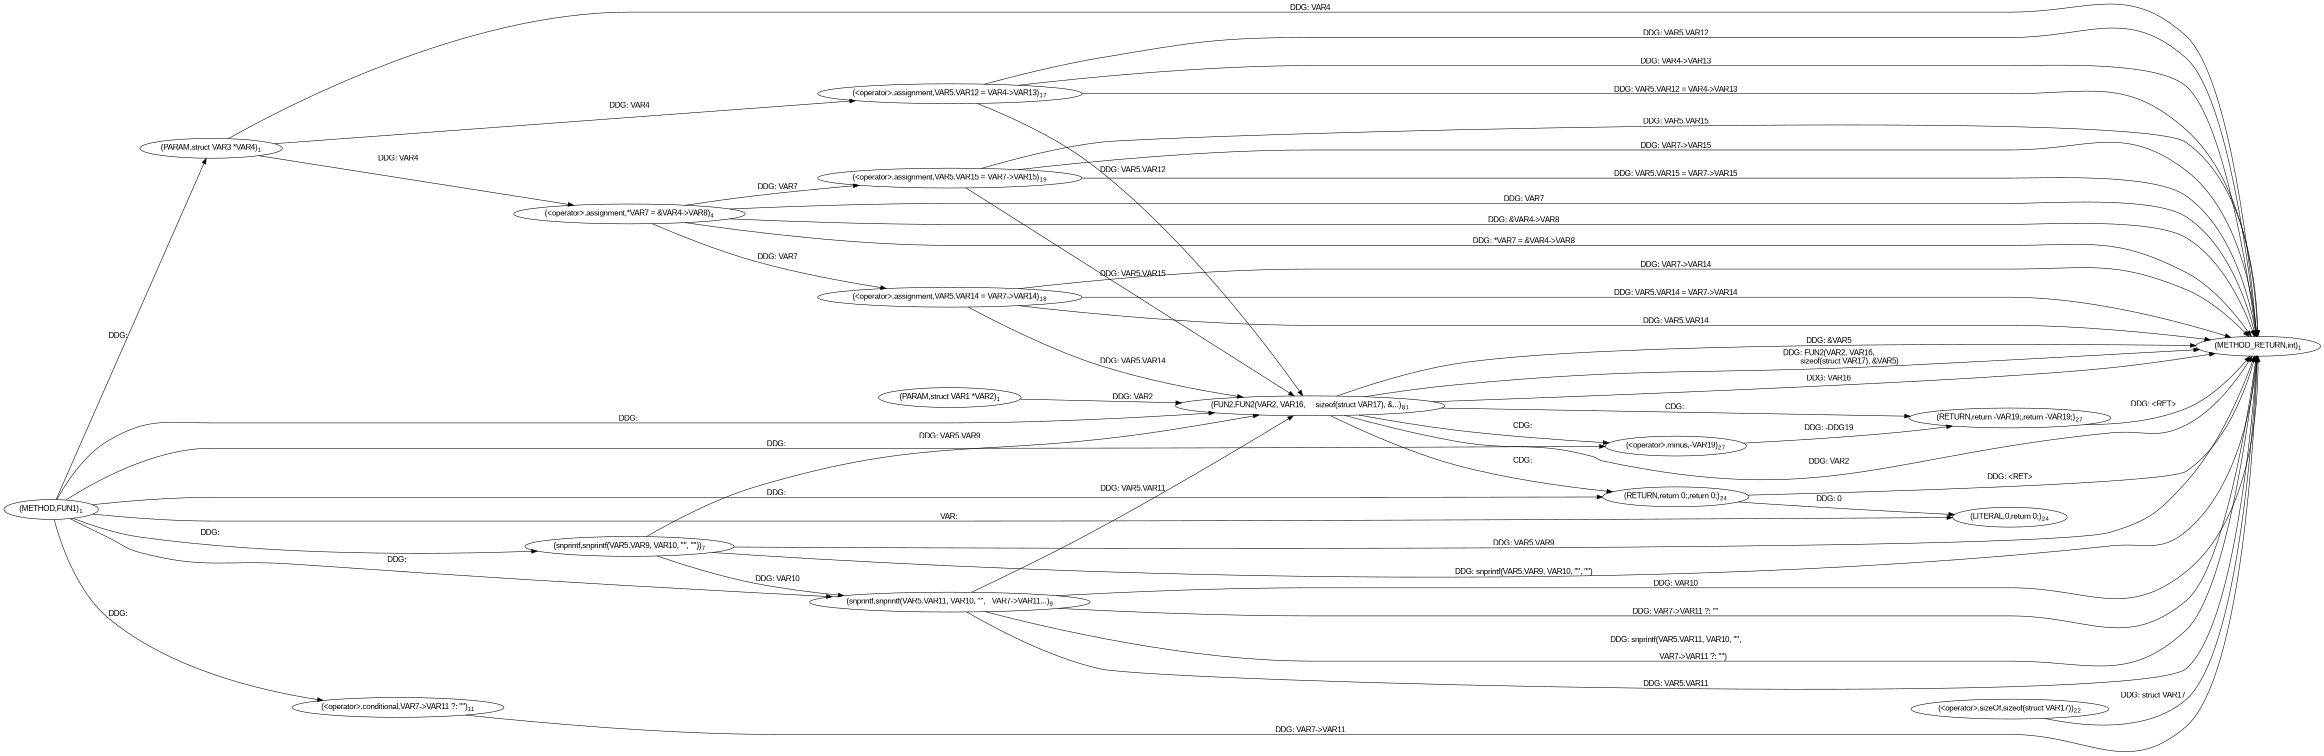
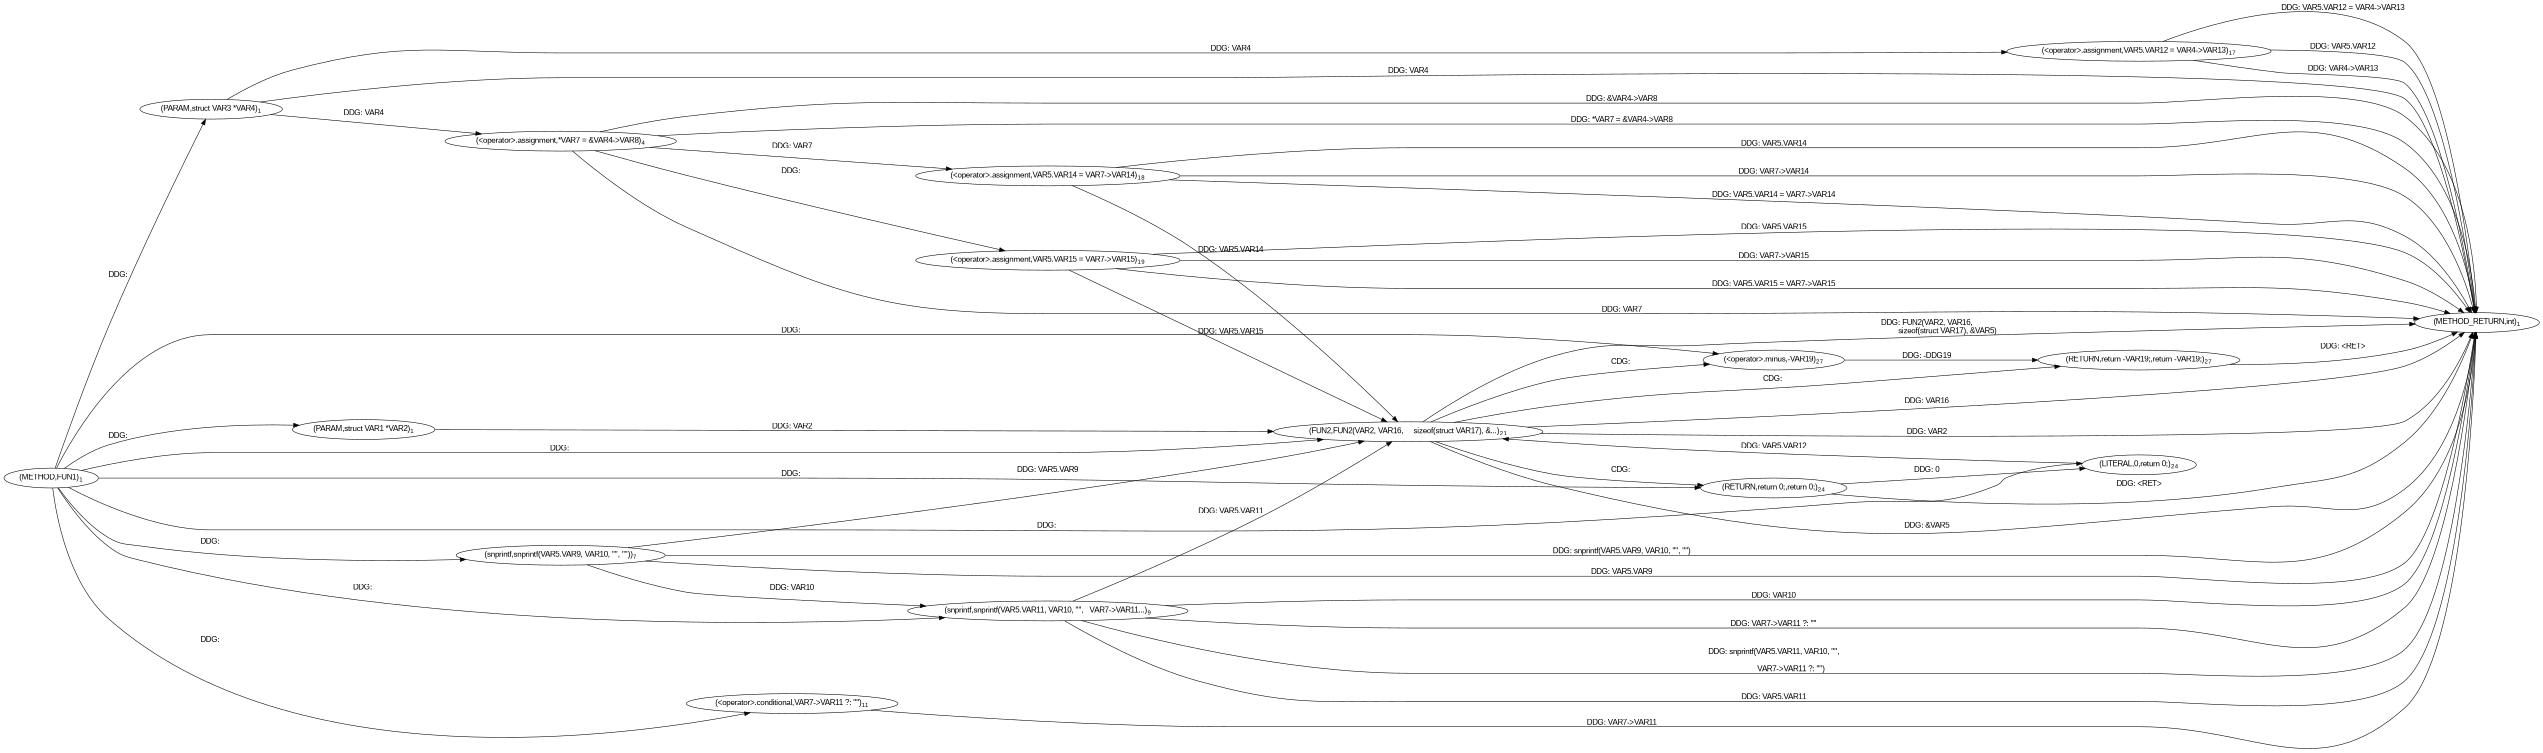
(778, 187) -> (792, 171)
(1151, 216) -> (1795, 454)
(1406, 405) -> (1504, 431)
none -> (175, 431)
(950, 517) -> (1048, 526)
(2010, 709) -> none
